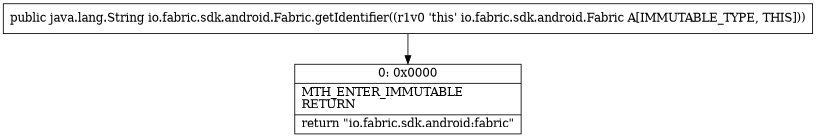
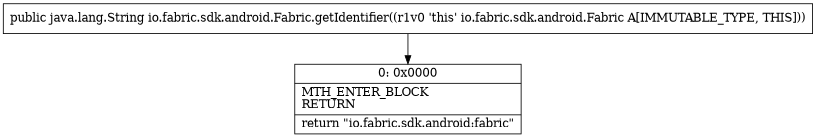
(383, 92) -> (365, 92)
